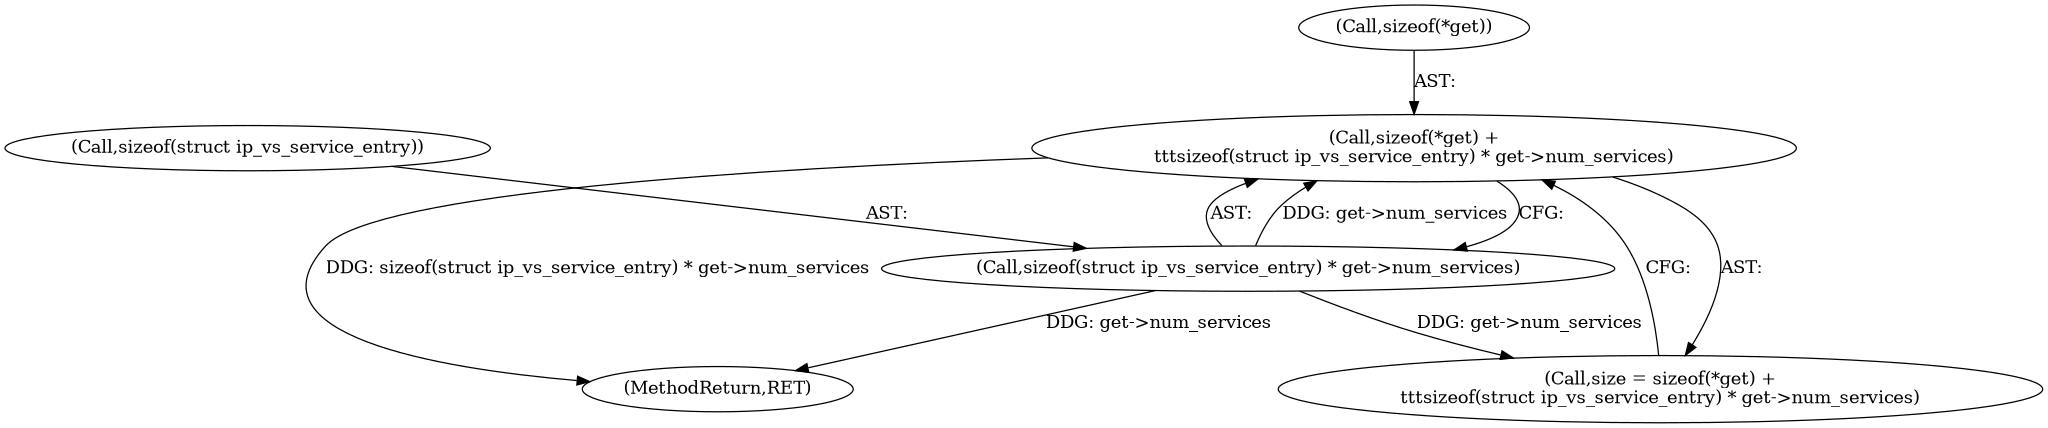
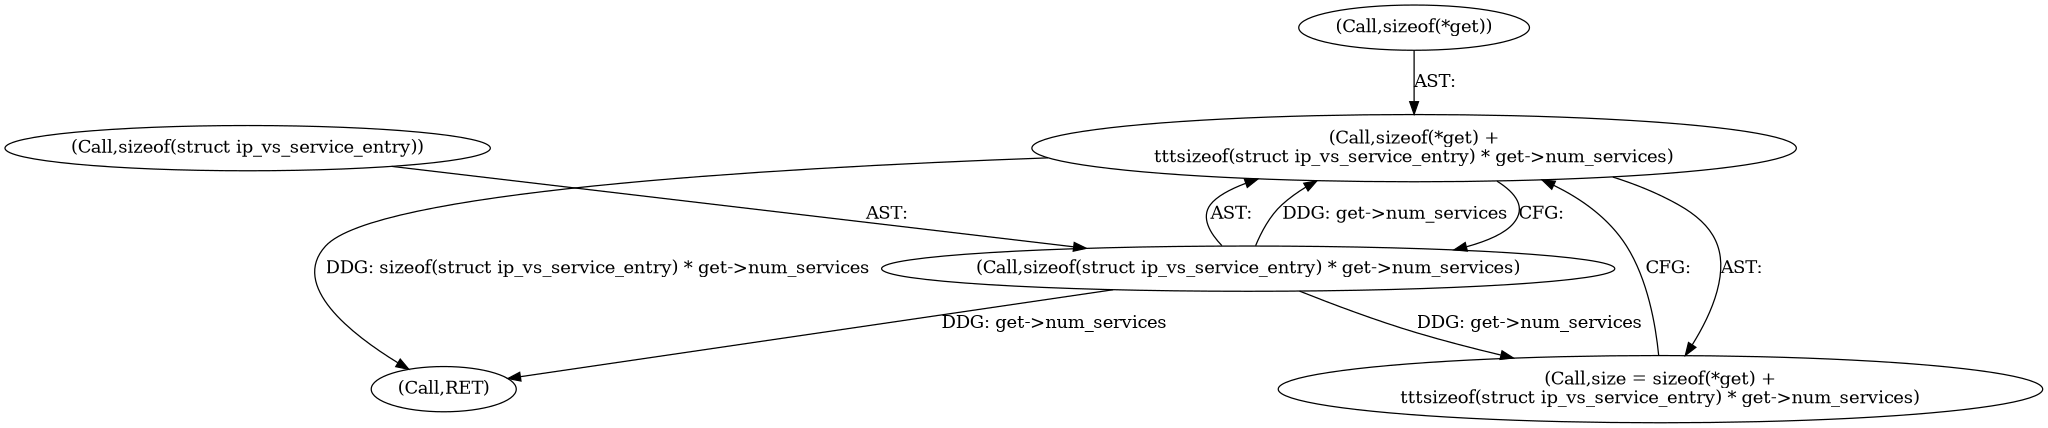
(718, 389) -> (444, 389)
